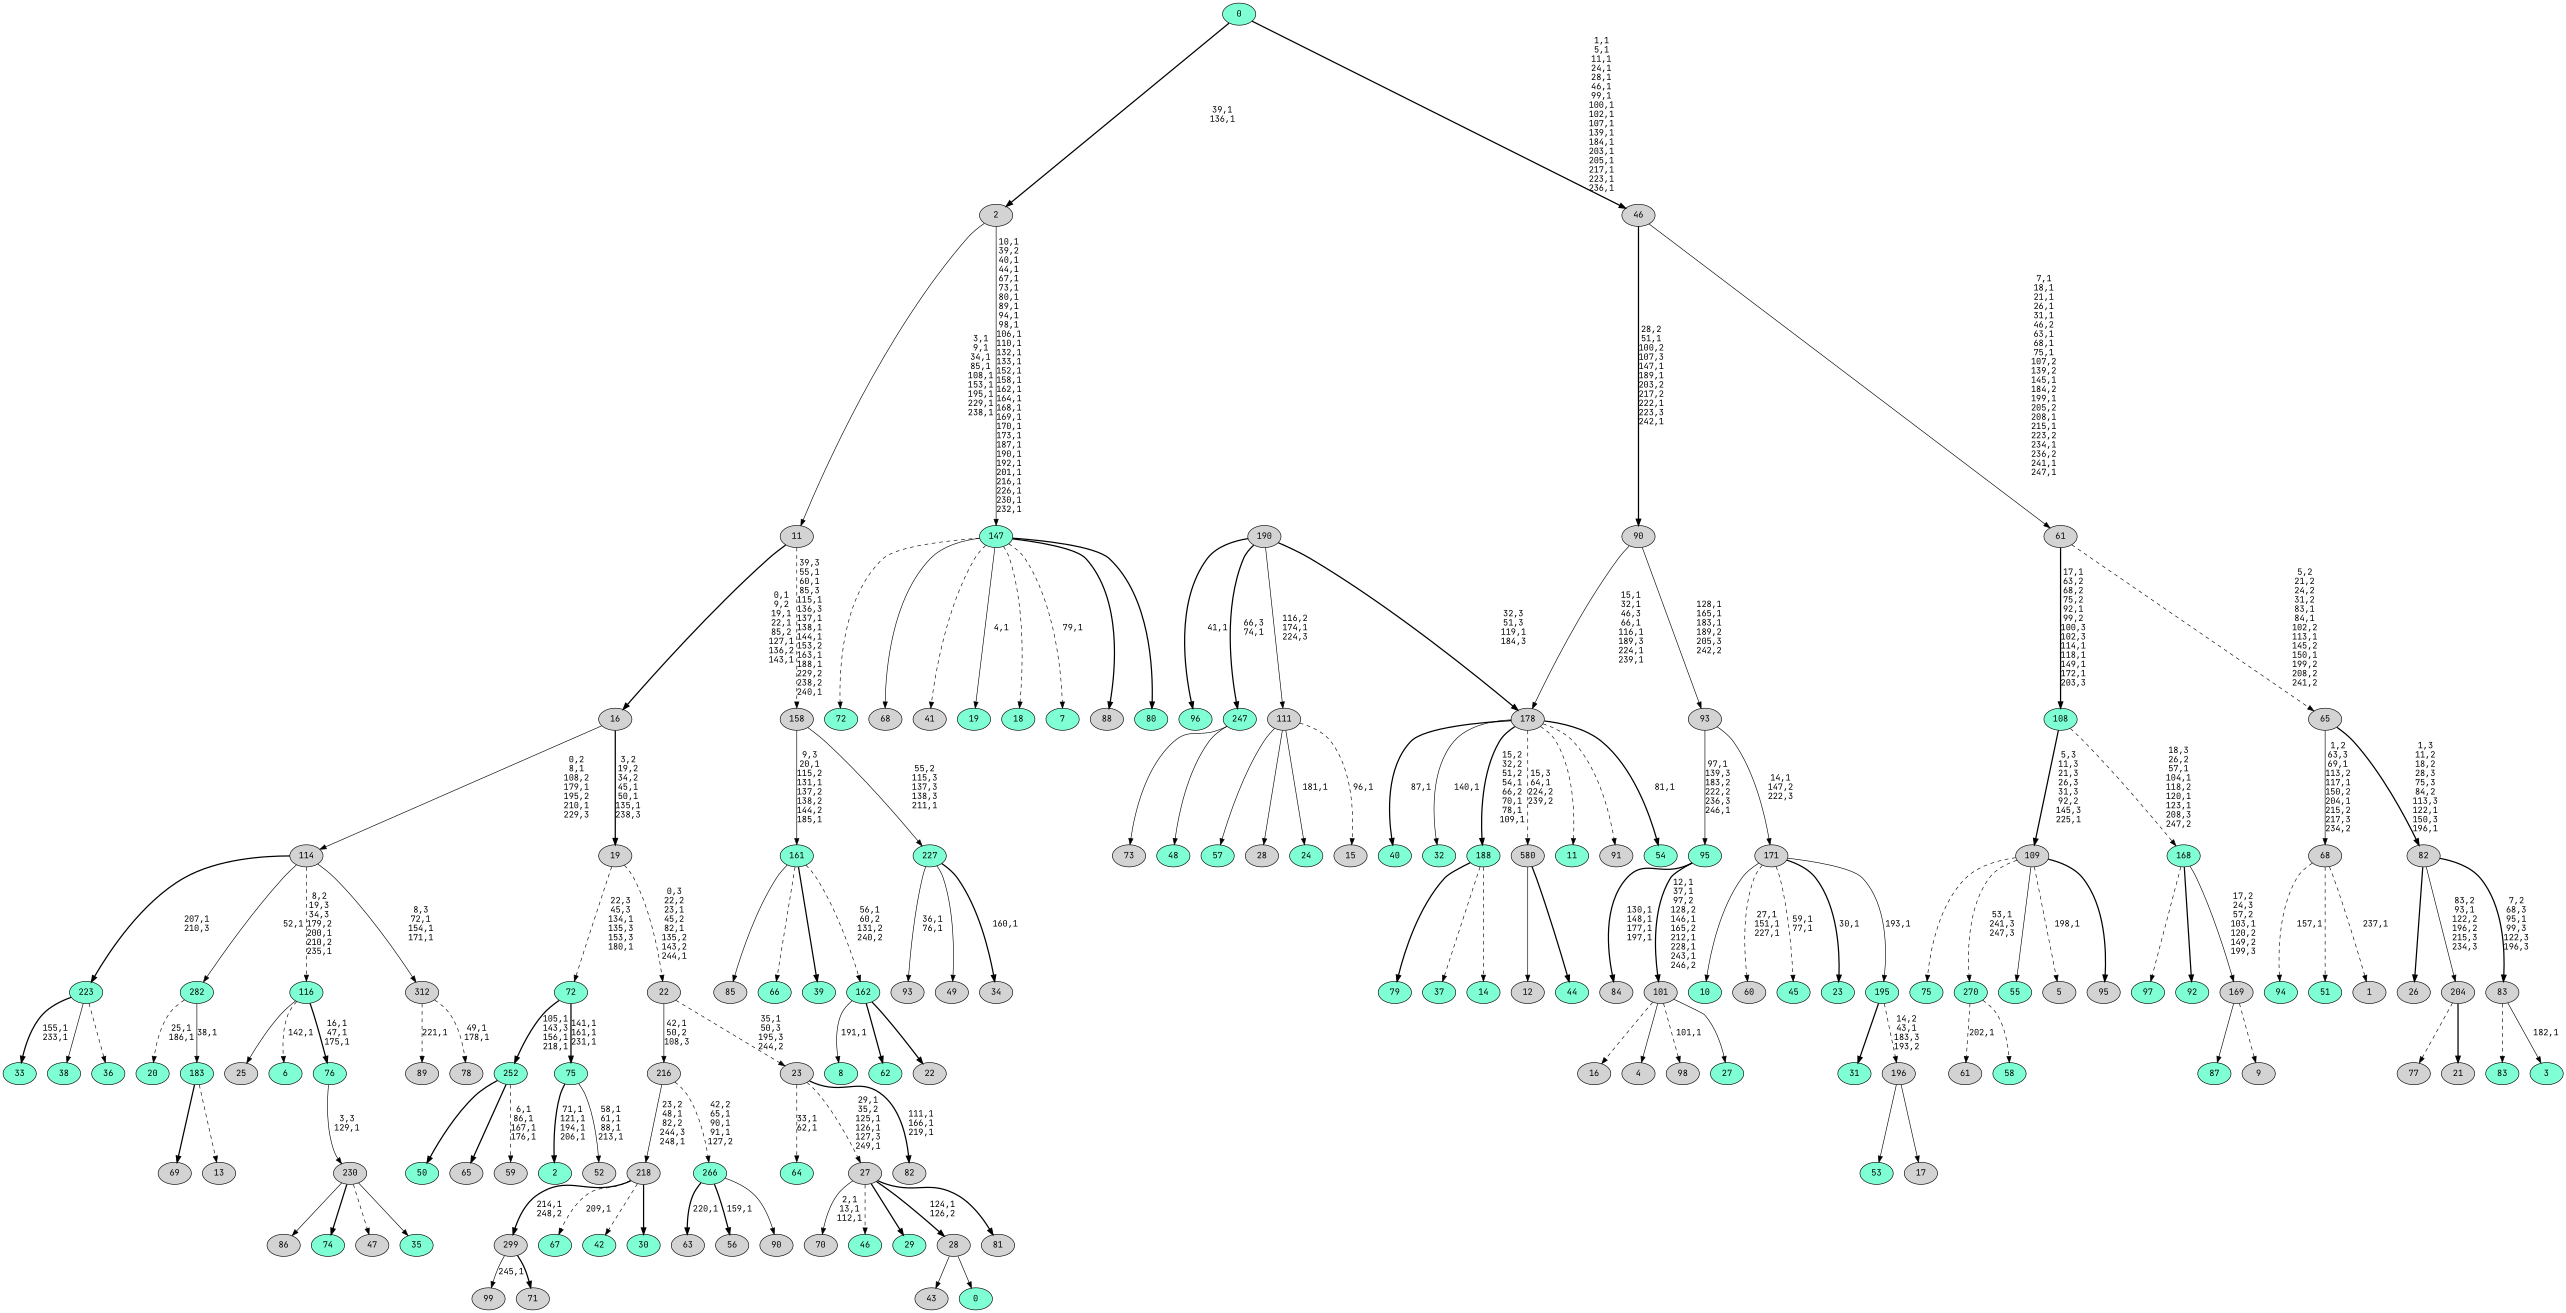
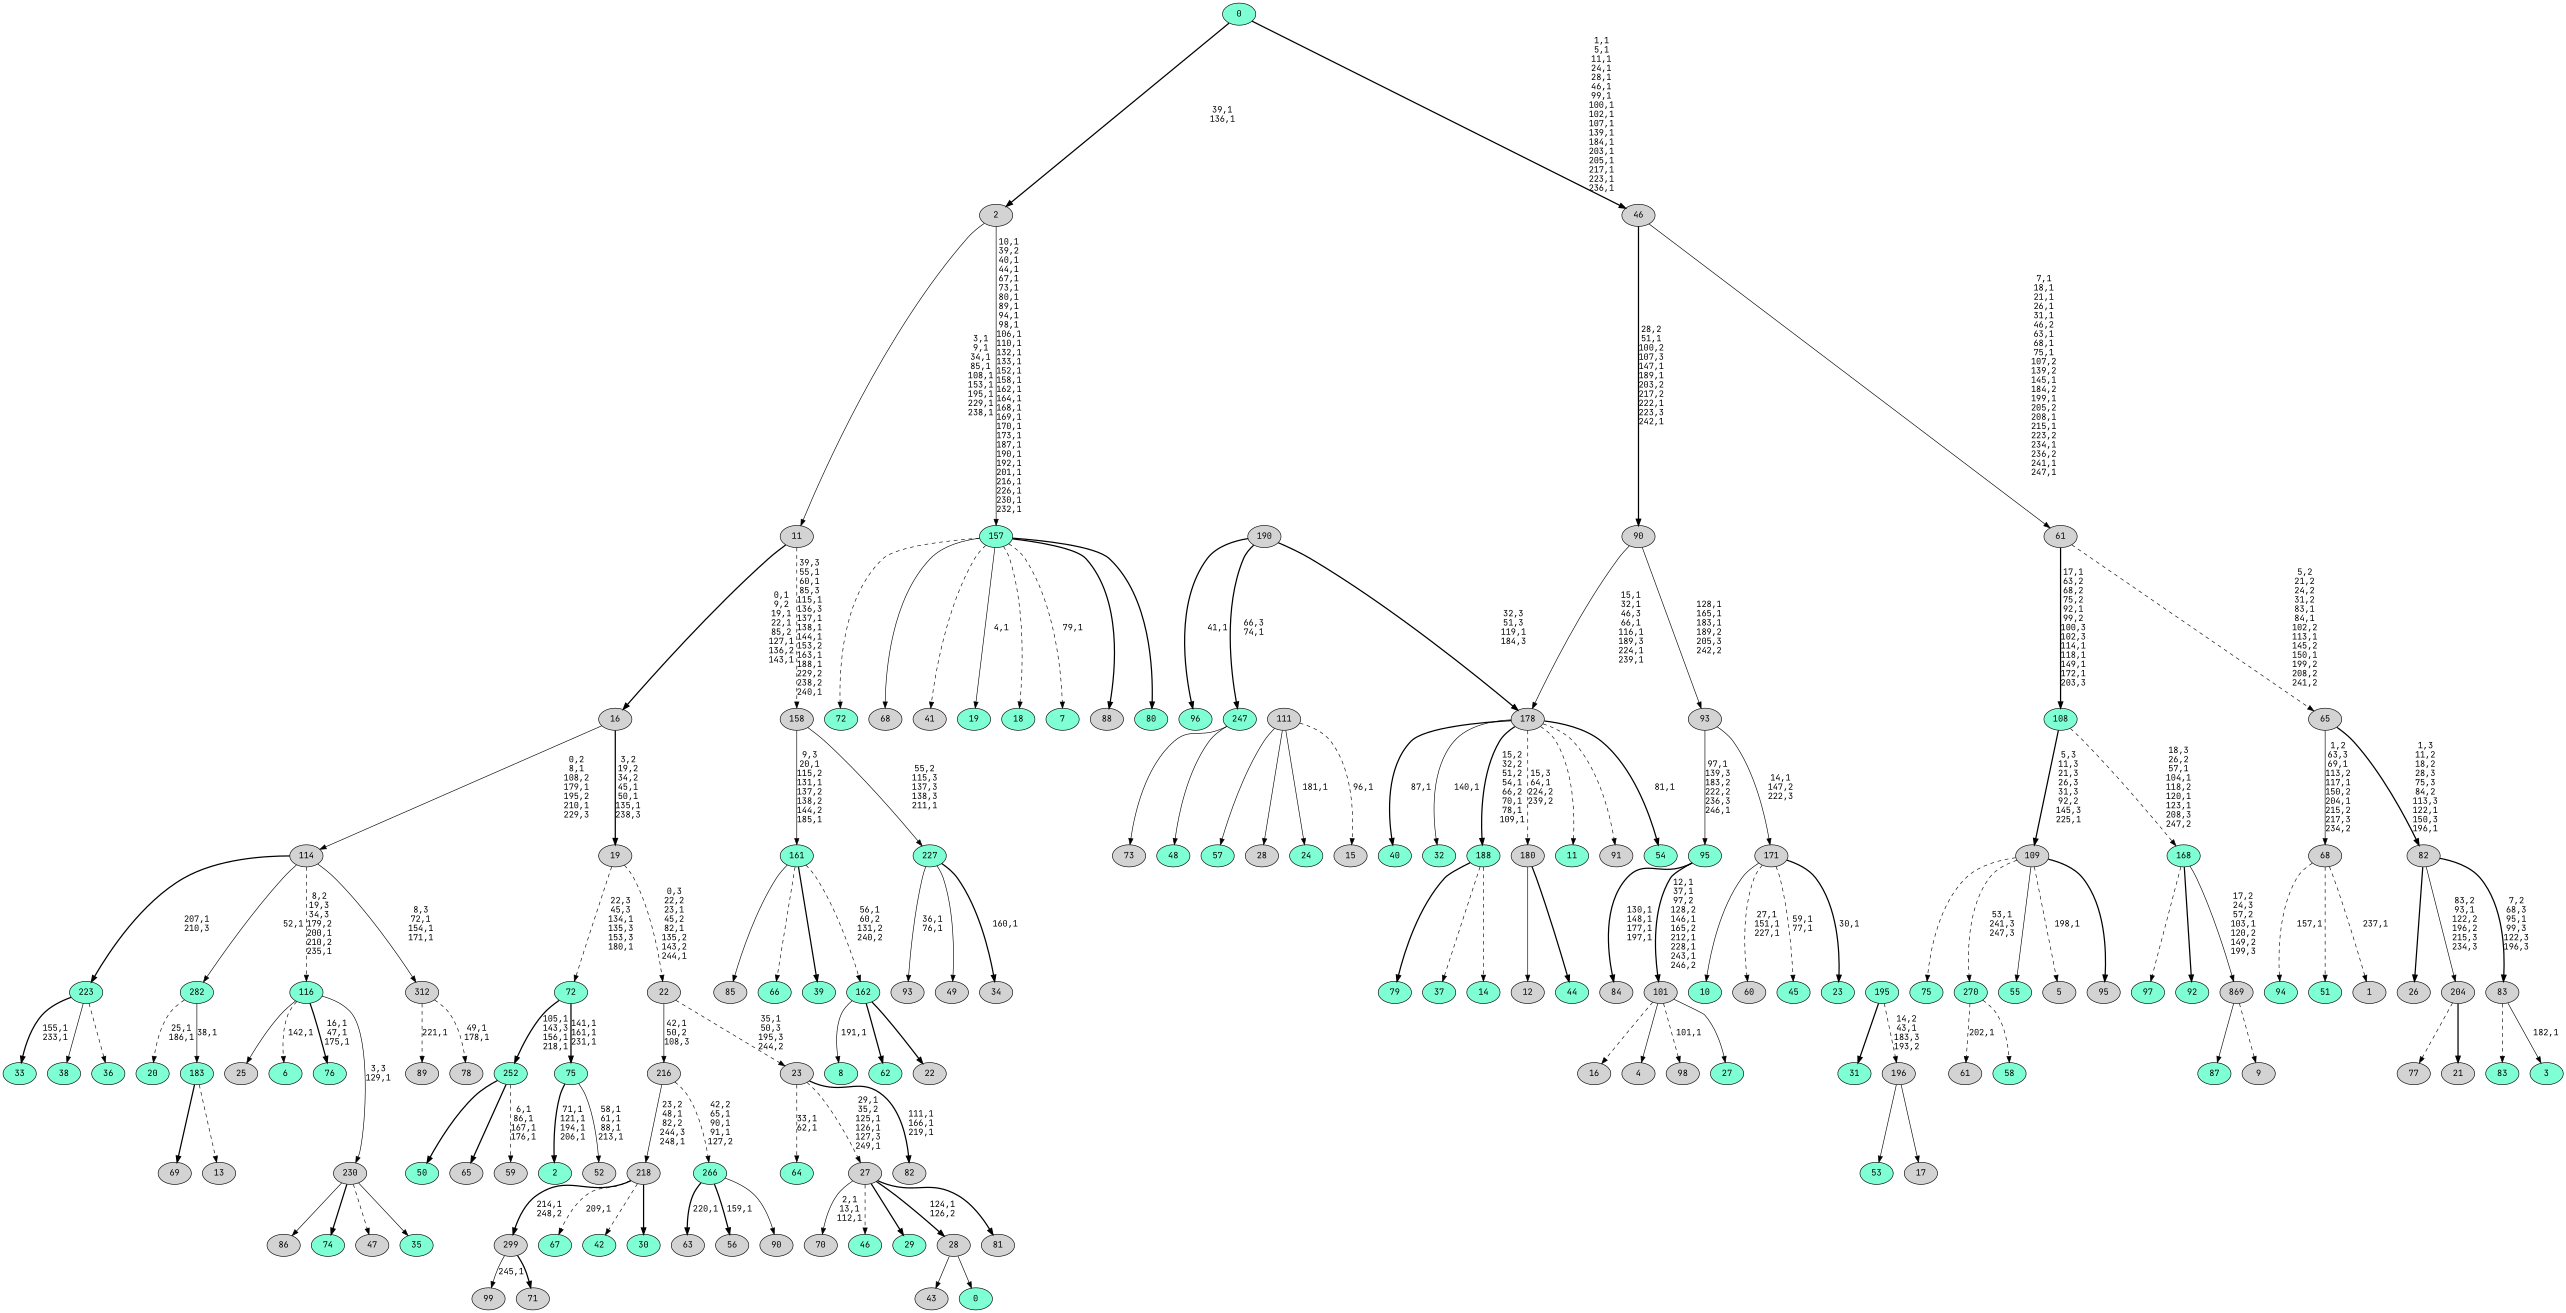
(996, 537) -> (996, 537)
(1274, 625) -> none
(1528, 856) -> (1528, 856)
(1870, 888) -> none
(2237, 992) -> (2237, 992)
(328, 1123) -> (365, 1067)
